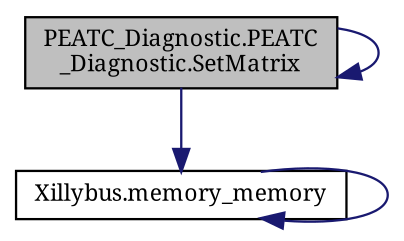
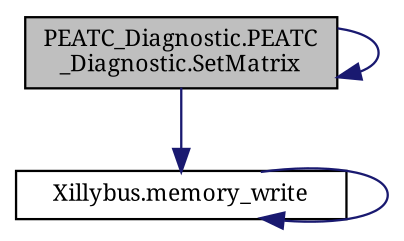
(181, 195) -> (181, 195)
